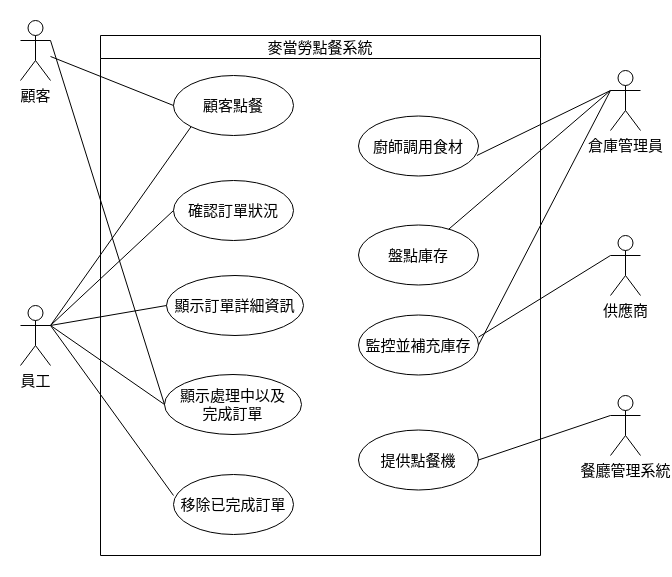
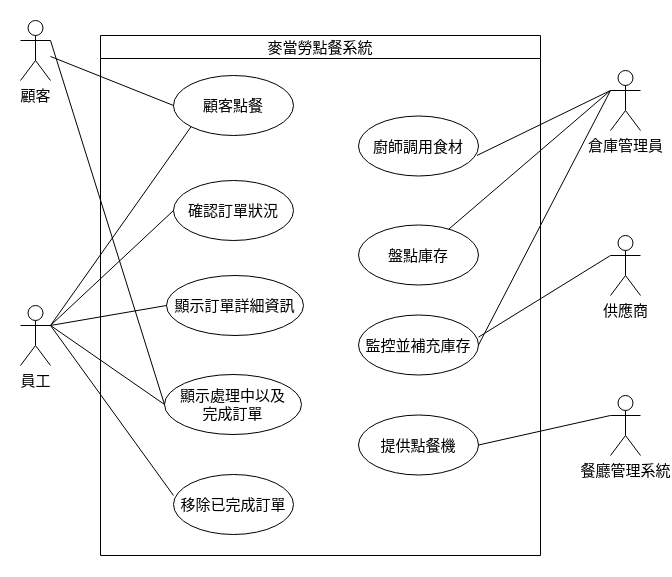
(419, 460) -> (419, 445)
